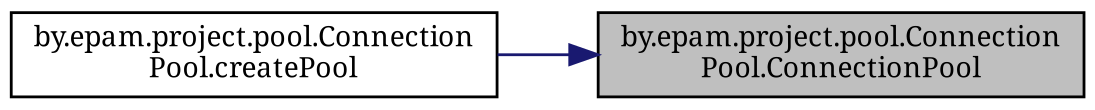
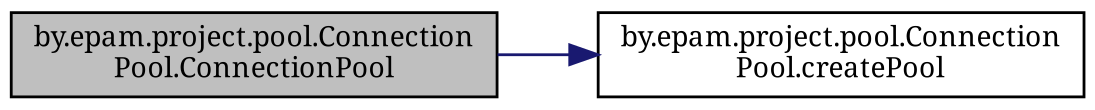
(534, 55) -> (534, 55)
